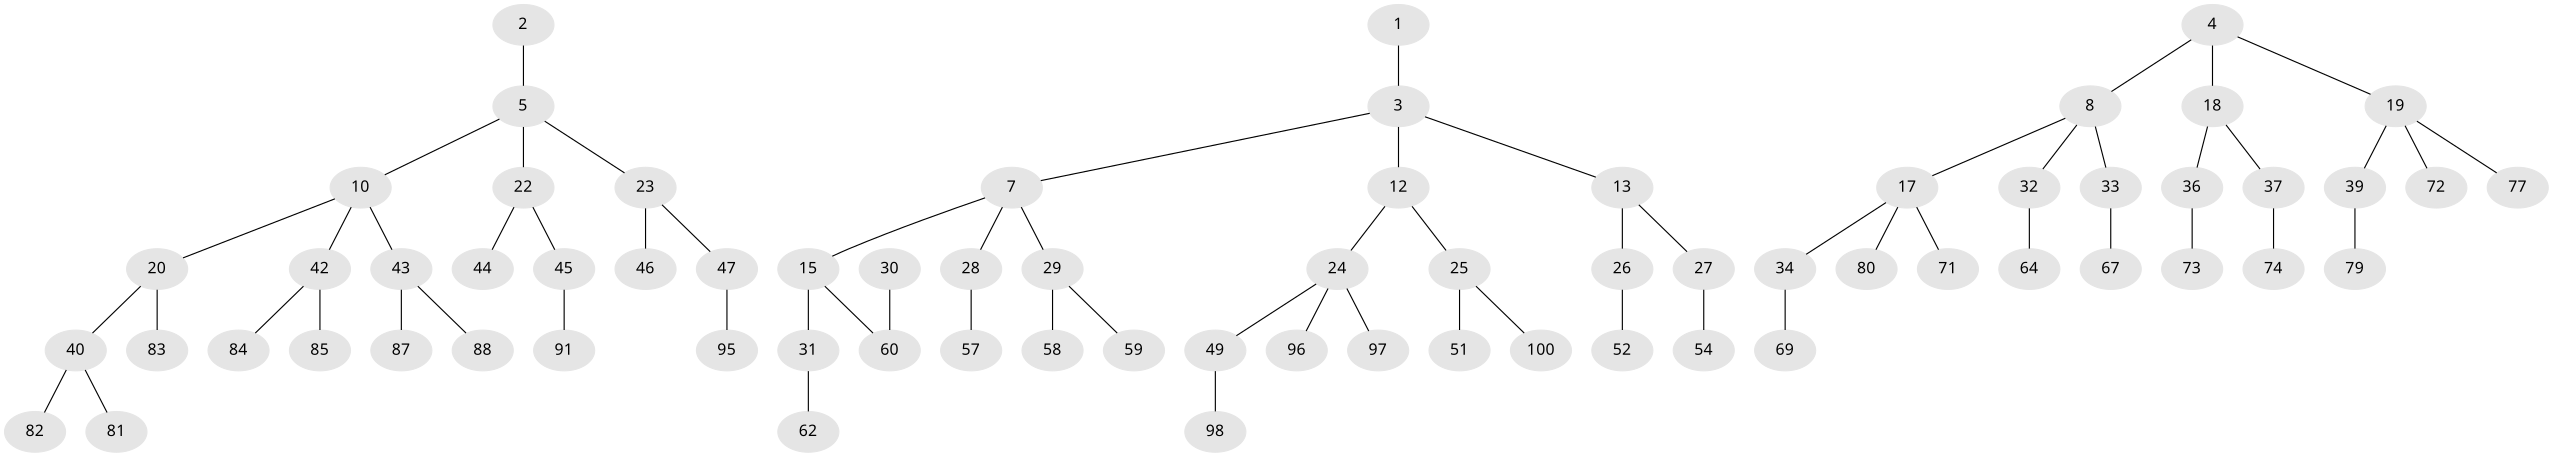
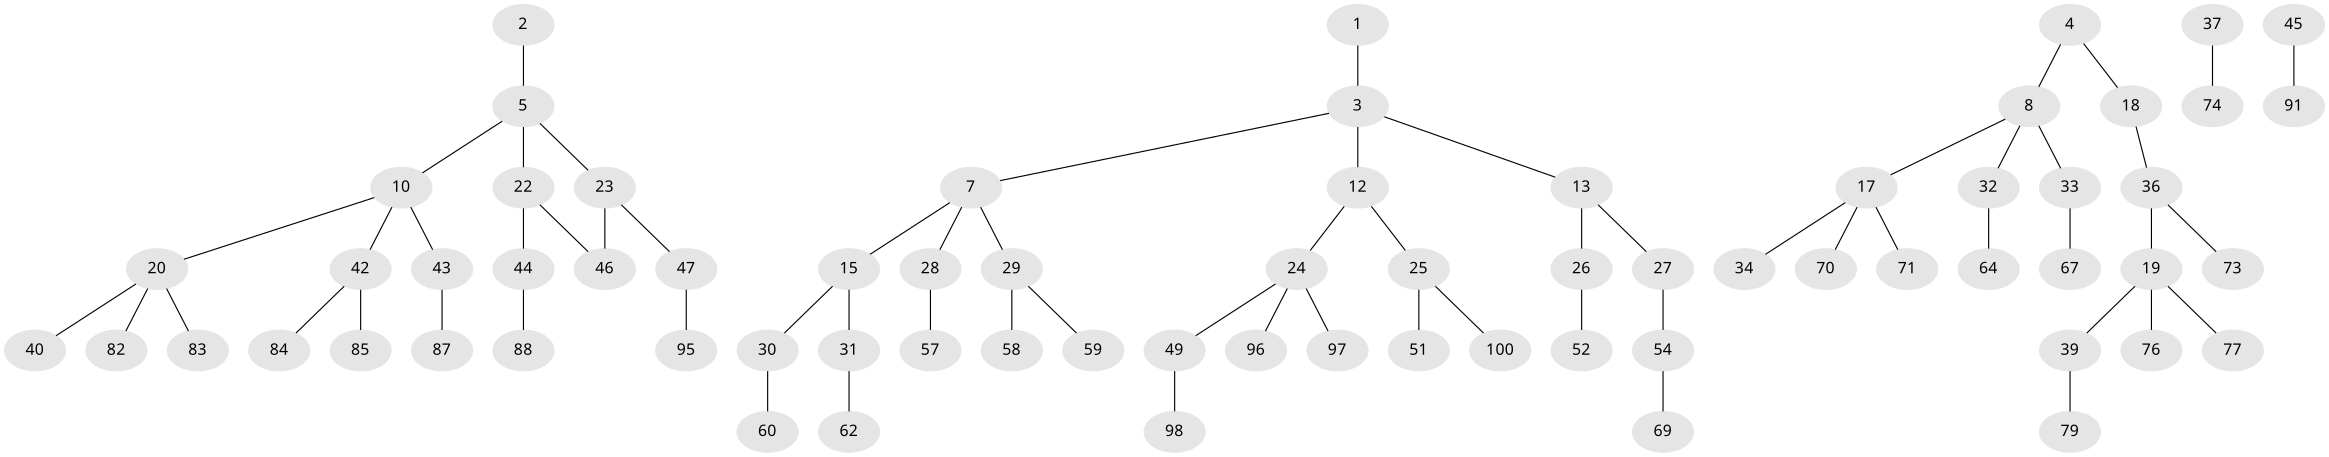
(2304, 66) -> (2151, 228)
(2243, 147) -> none
(2436, 188) -> (2151, 350)
(544, 228) -> (564, 228)
(1867, 269) -> (1826, 269)
(442, 310) -> (523, 310)
(849, 310) -> (808, 310)
(1785, 310) -> (1663, 391)
(55, 391) -> (137, 310)
(116, 432) -> none
